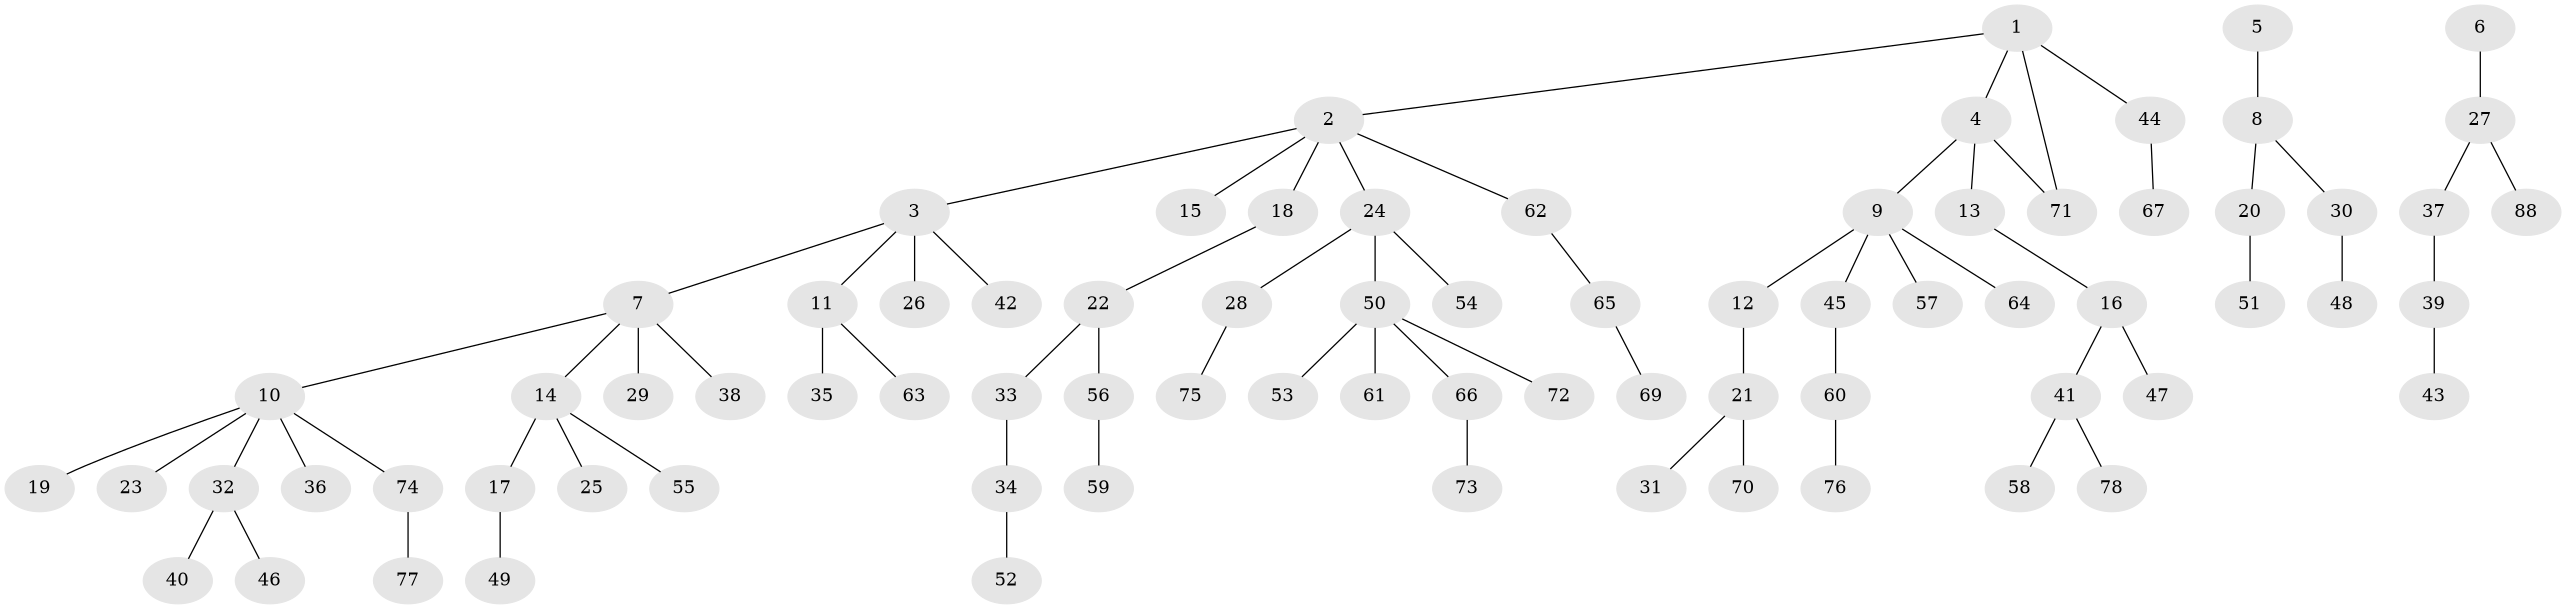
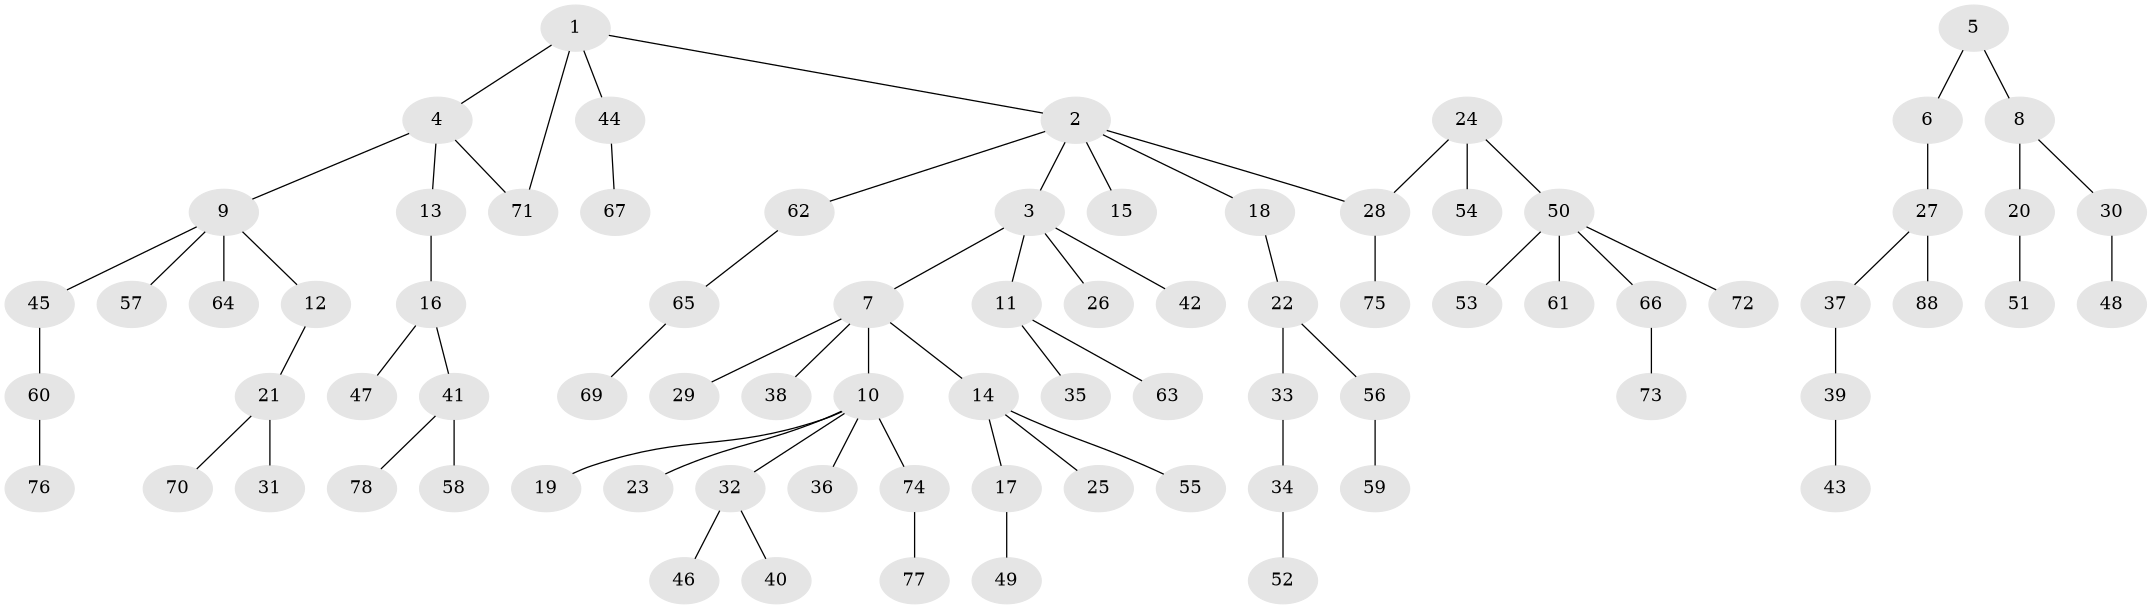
none -> (1951, 74)
(1352, 166) -> (1226, 165)
